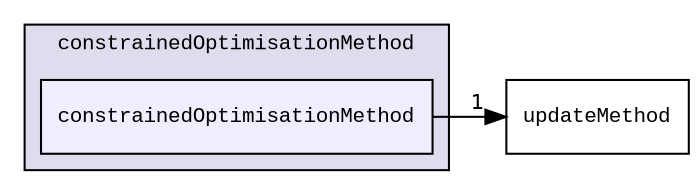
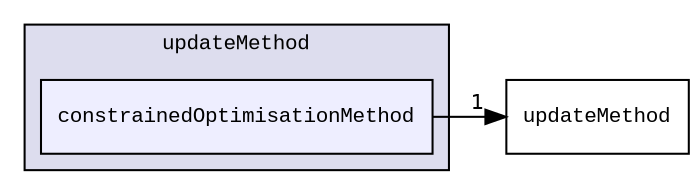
(237, 44) -> (237, 44)
